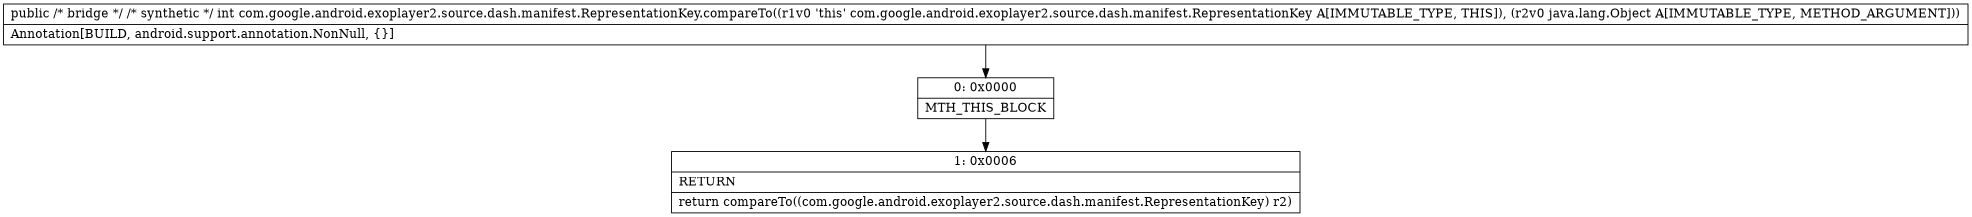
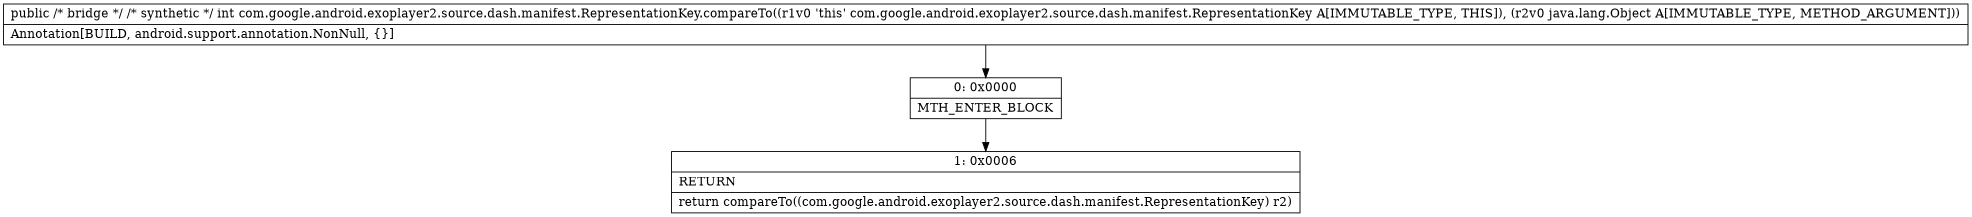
(986, 108) -> (986, 108)
